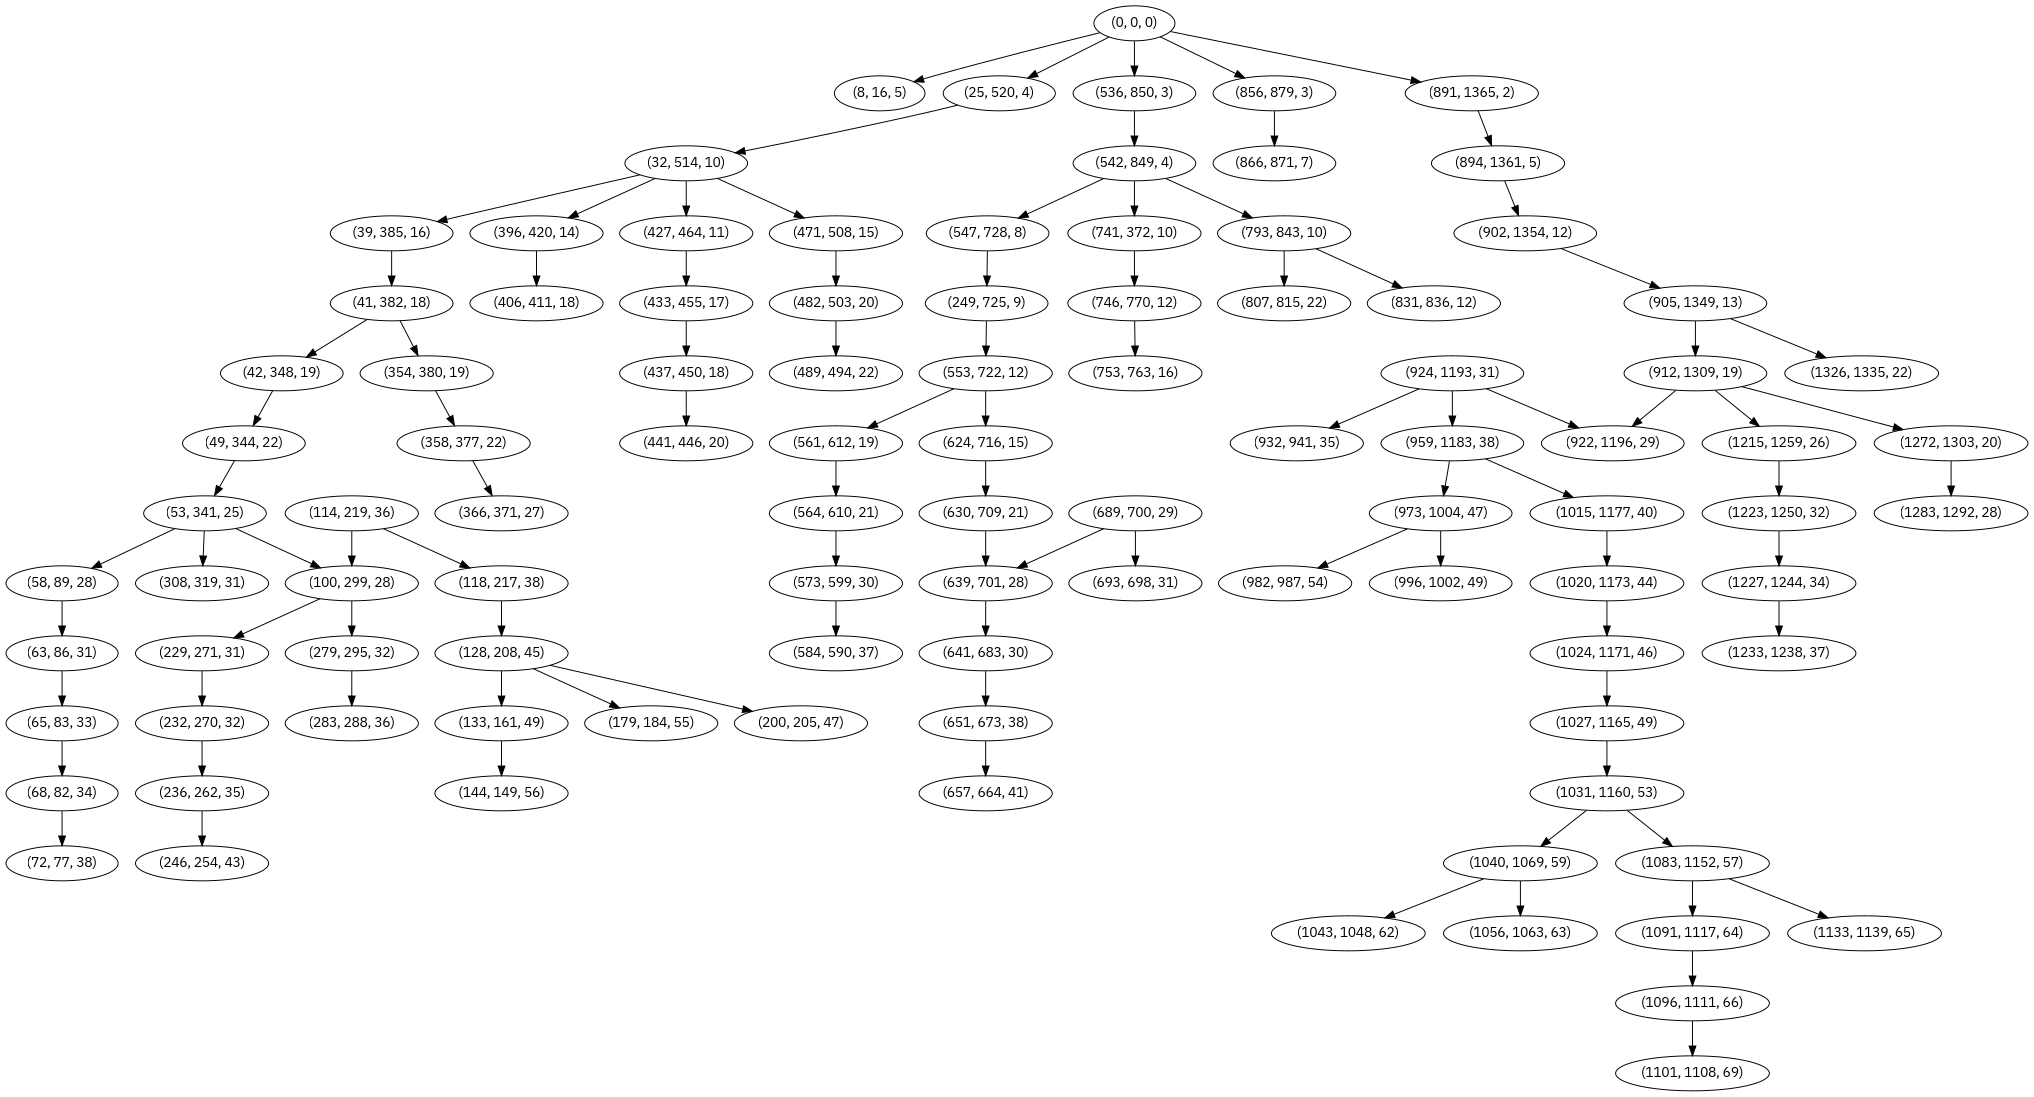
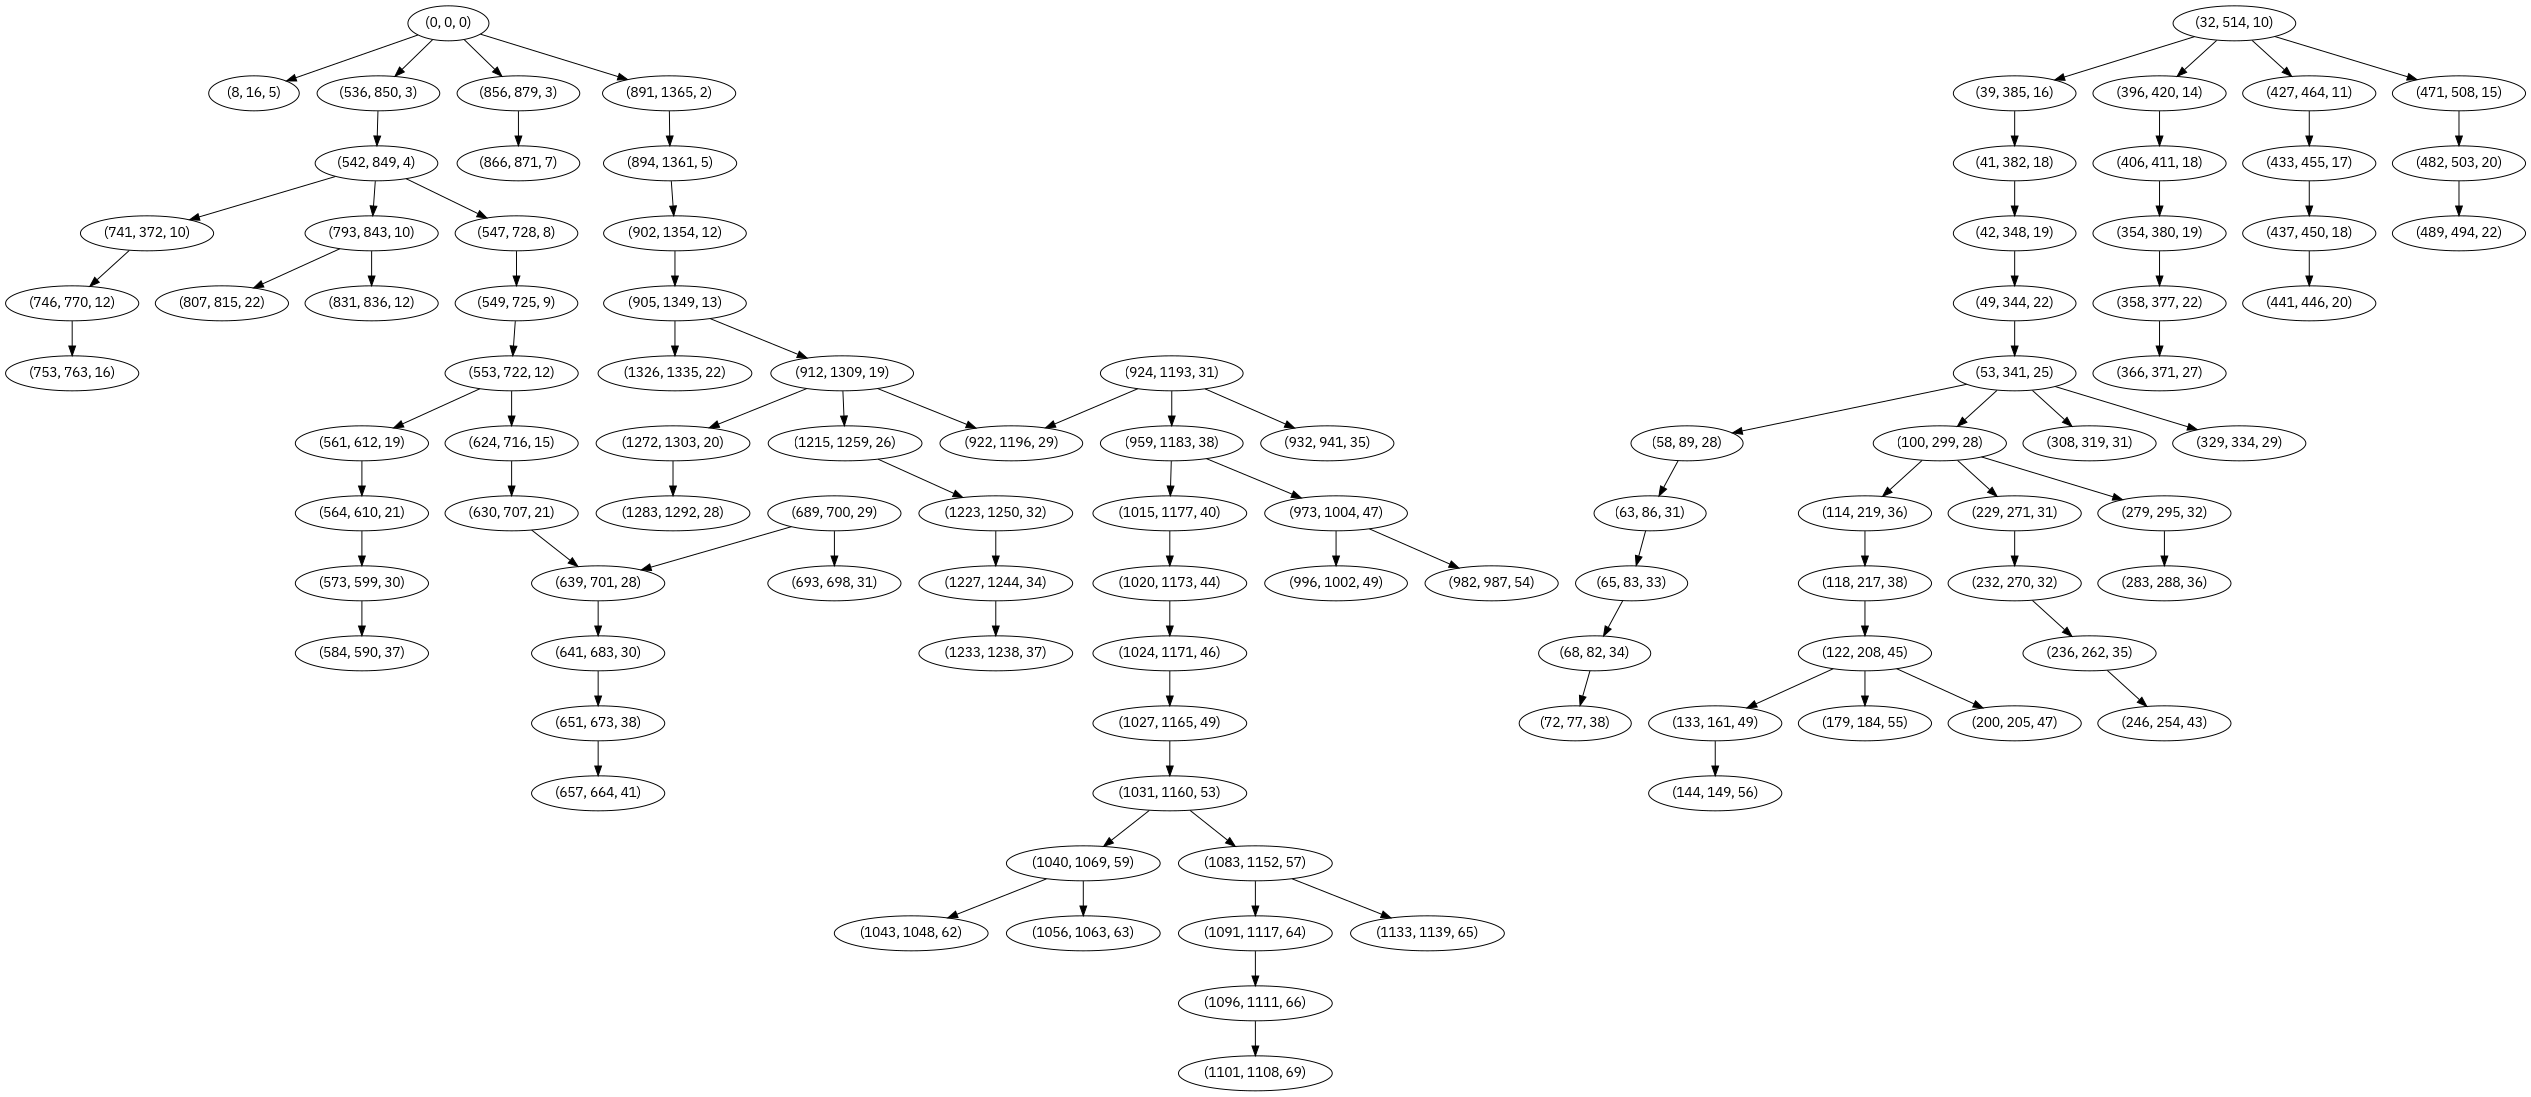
(999, 93) -> none
(987, 303) -> (516, 303)
(407, 334) -> (2160, 194)
none -> (2239, 443)
(986, 513) -> (512, 513)
(352, 544) -> (1906, 475)
(502, 653) -> (1865, 653)
